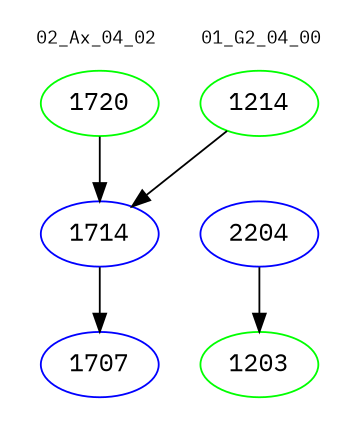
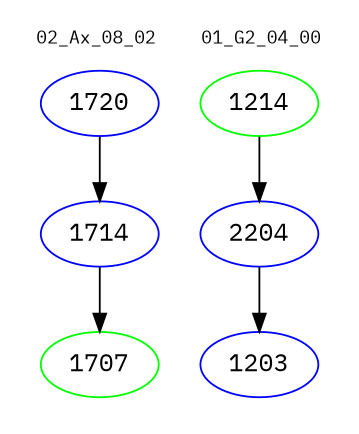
(97, 39) -> (97, 39)
(100, 103) -> (100, 103)
(199, 153) -> (259, 160)
(100, 365) -> (100, 365)
(259, 365) -> (259, 365)
